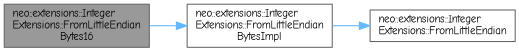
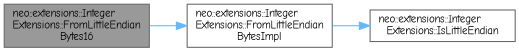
(443, 26) -> (443, 26)
